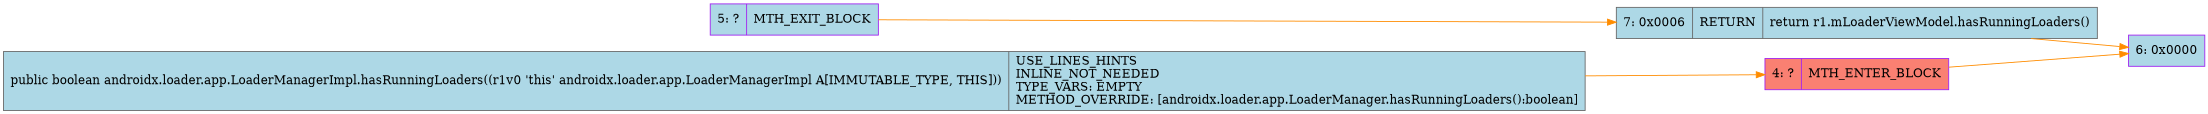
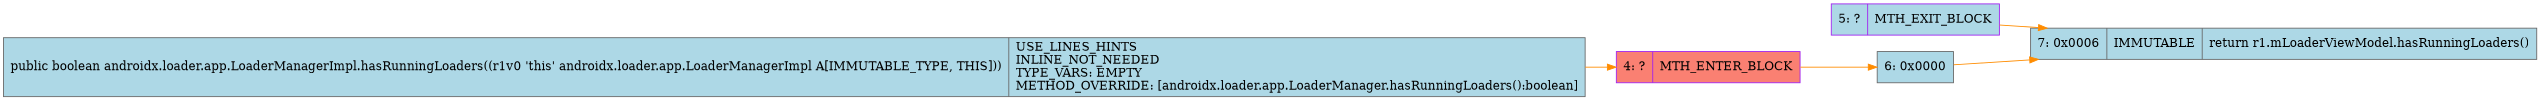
(1728, 23) -> (2155, 43)
(2075, 43) -> (1992, 62)
(2167, 51) -> (1915, 67)
